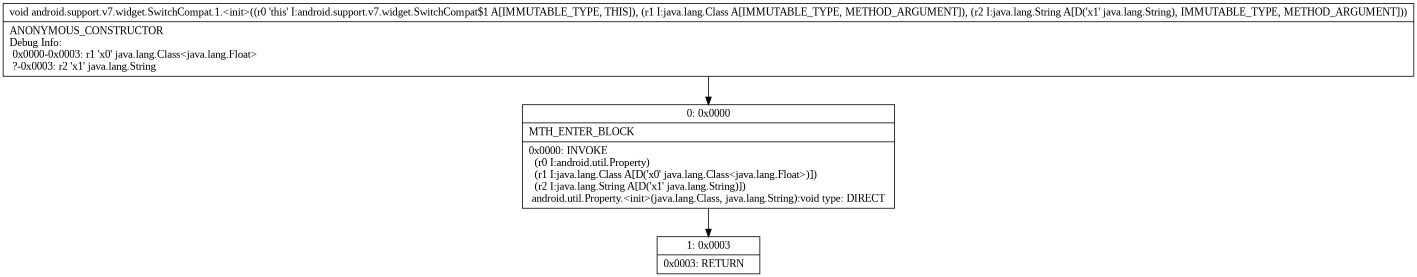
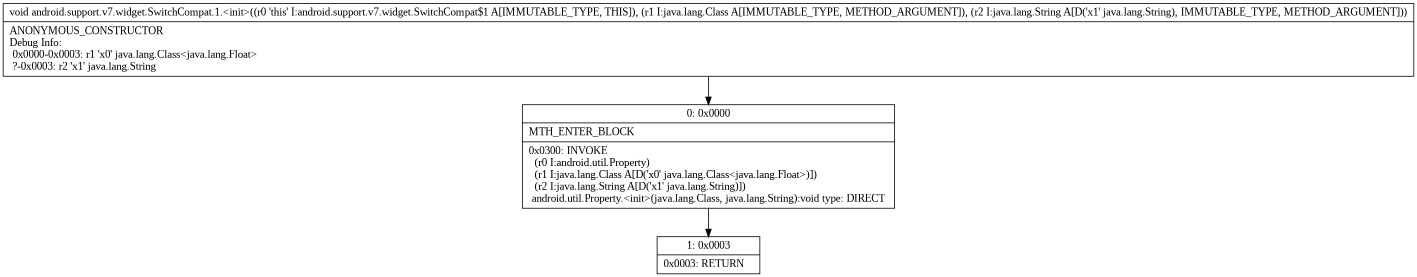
(571, 151) -> (571, 151)
